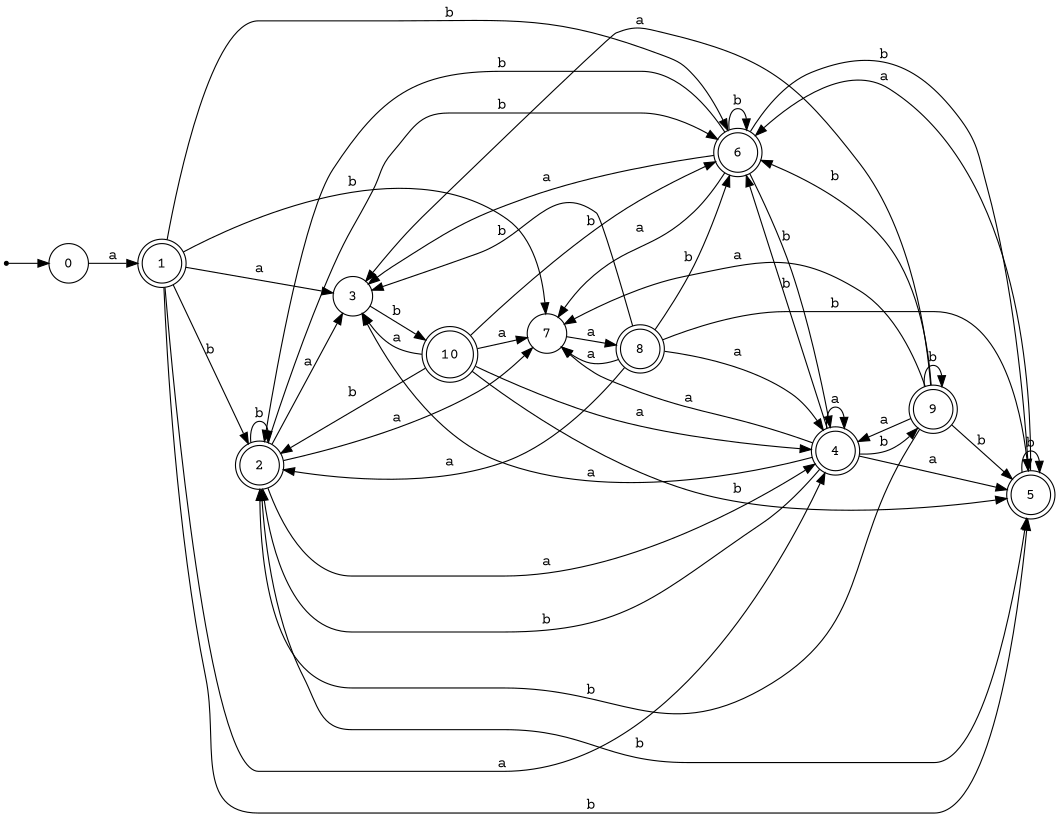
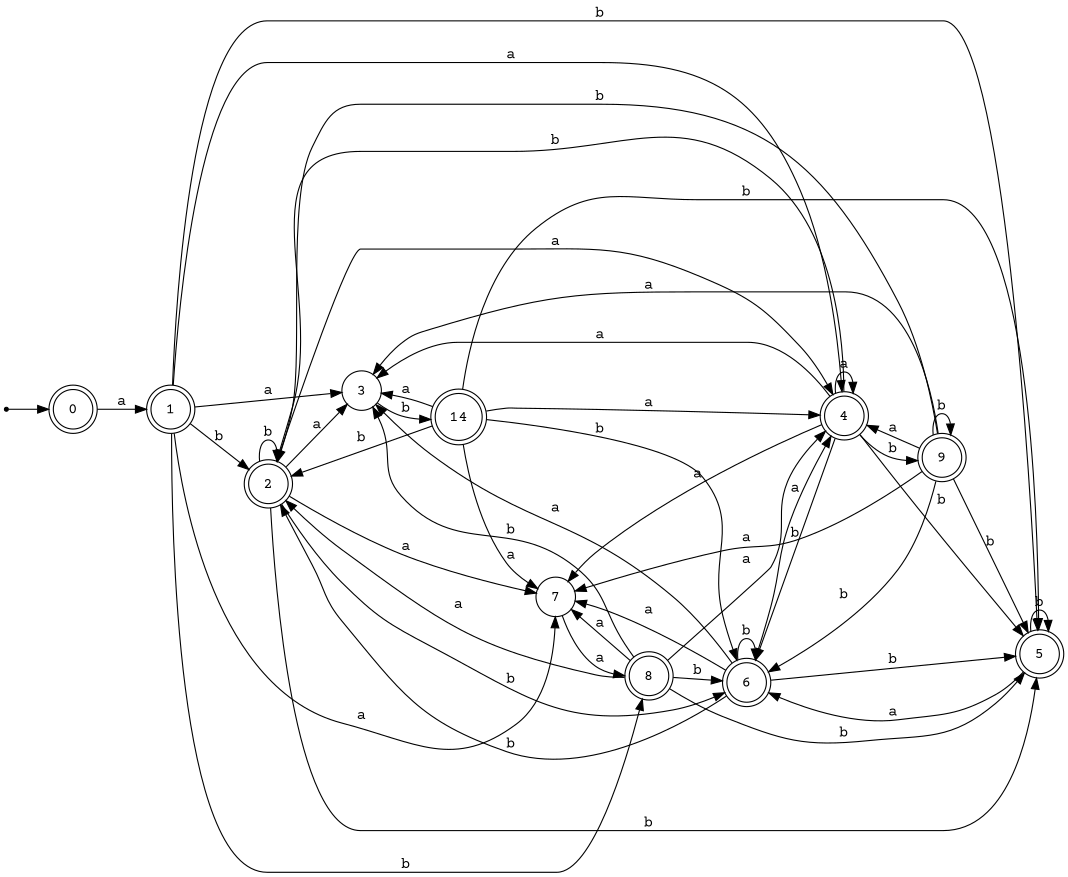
(386, 21) -> (272, 872)
(353, 182) -> (362, 715)
(787, 236) -> (795, 488)
(69, 263) -> (73, 409)
(450, 354) -> (459, 417)
(933, 459) -> (942, 500)
